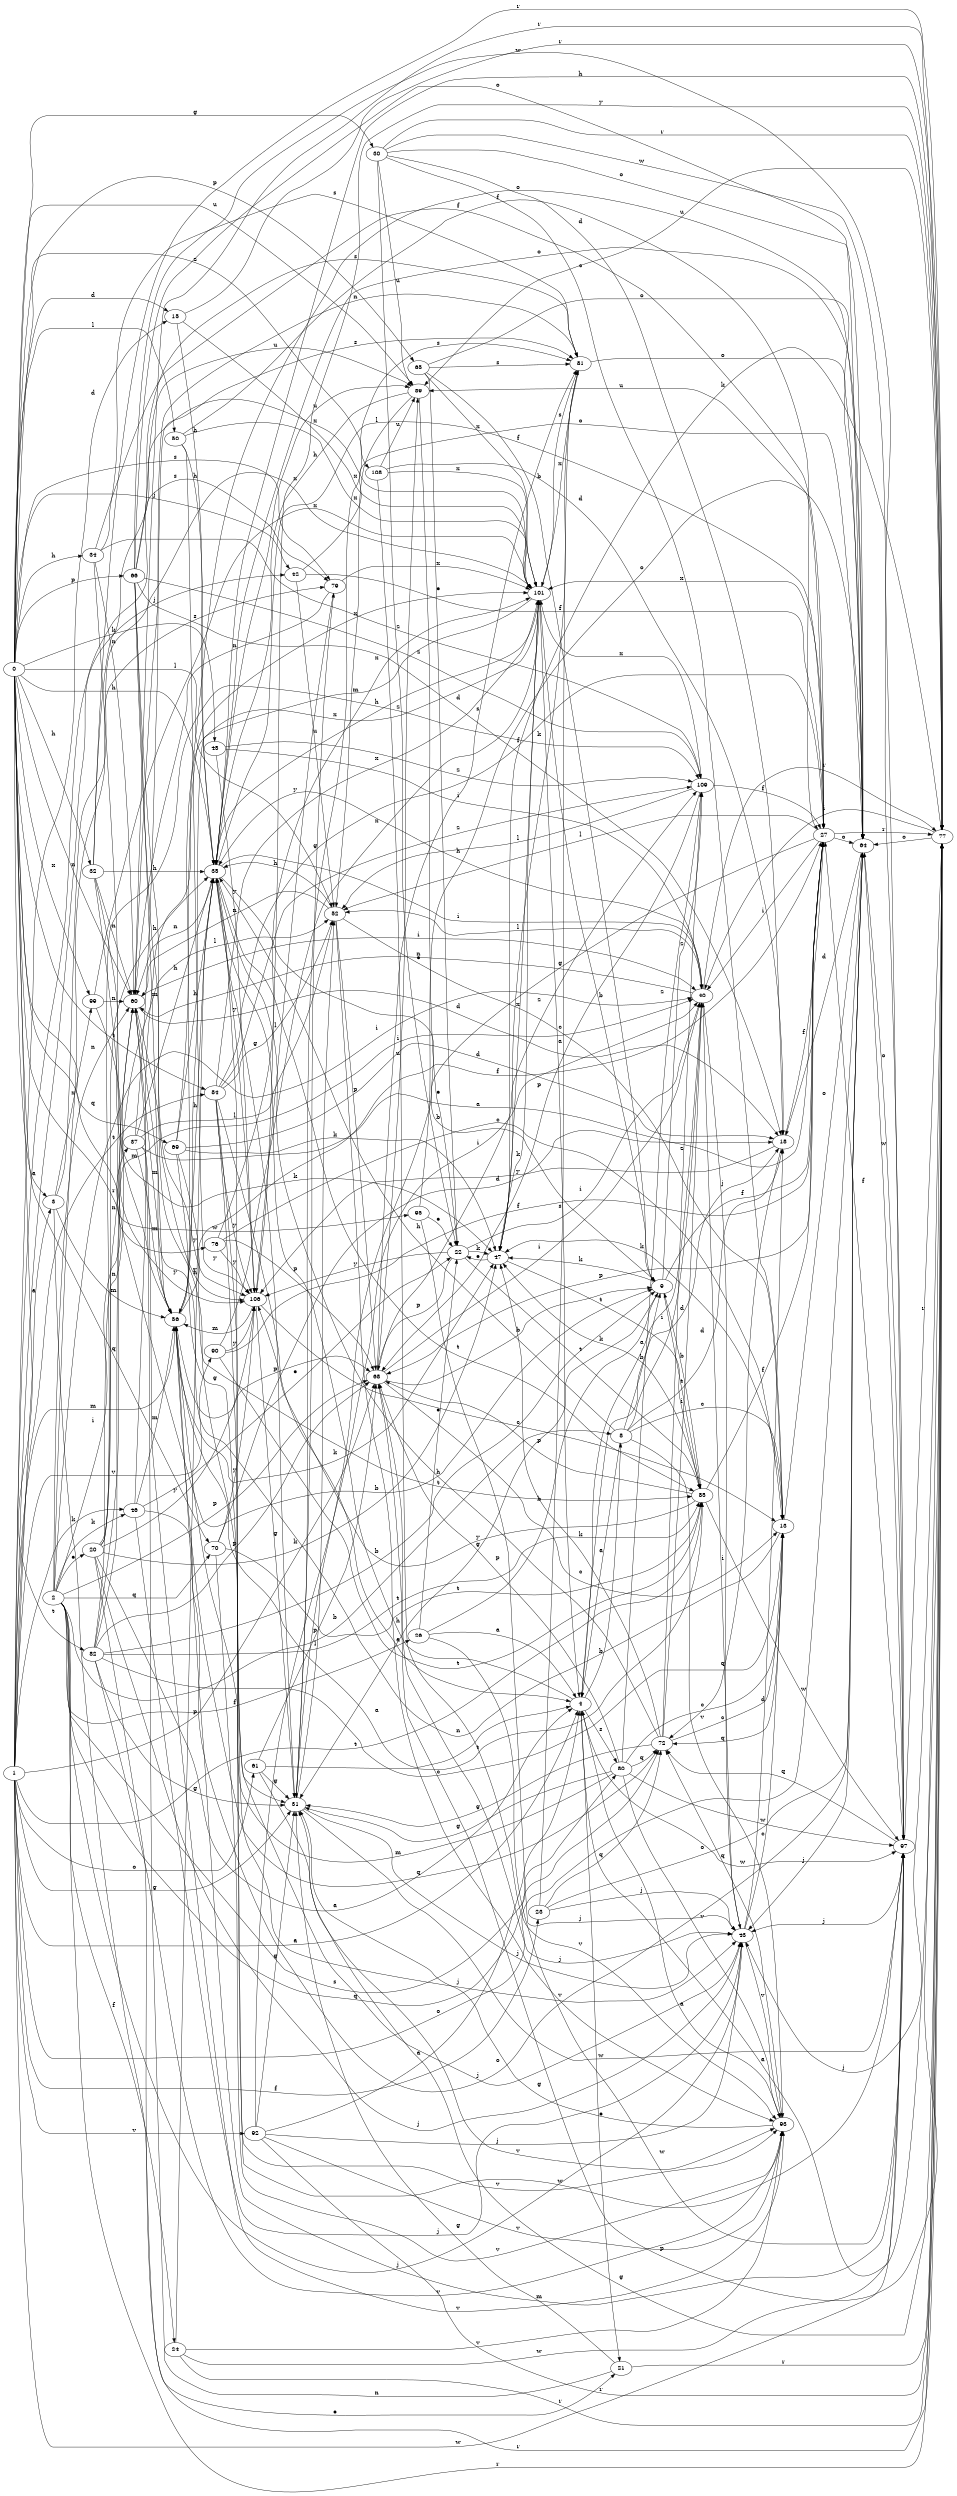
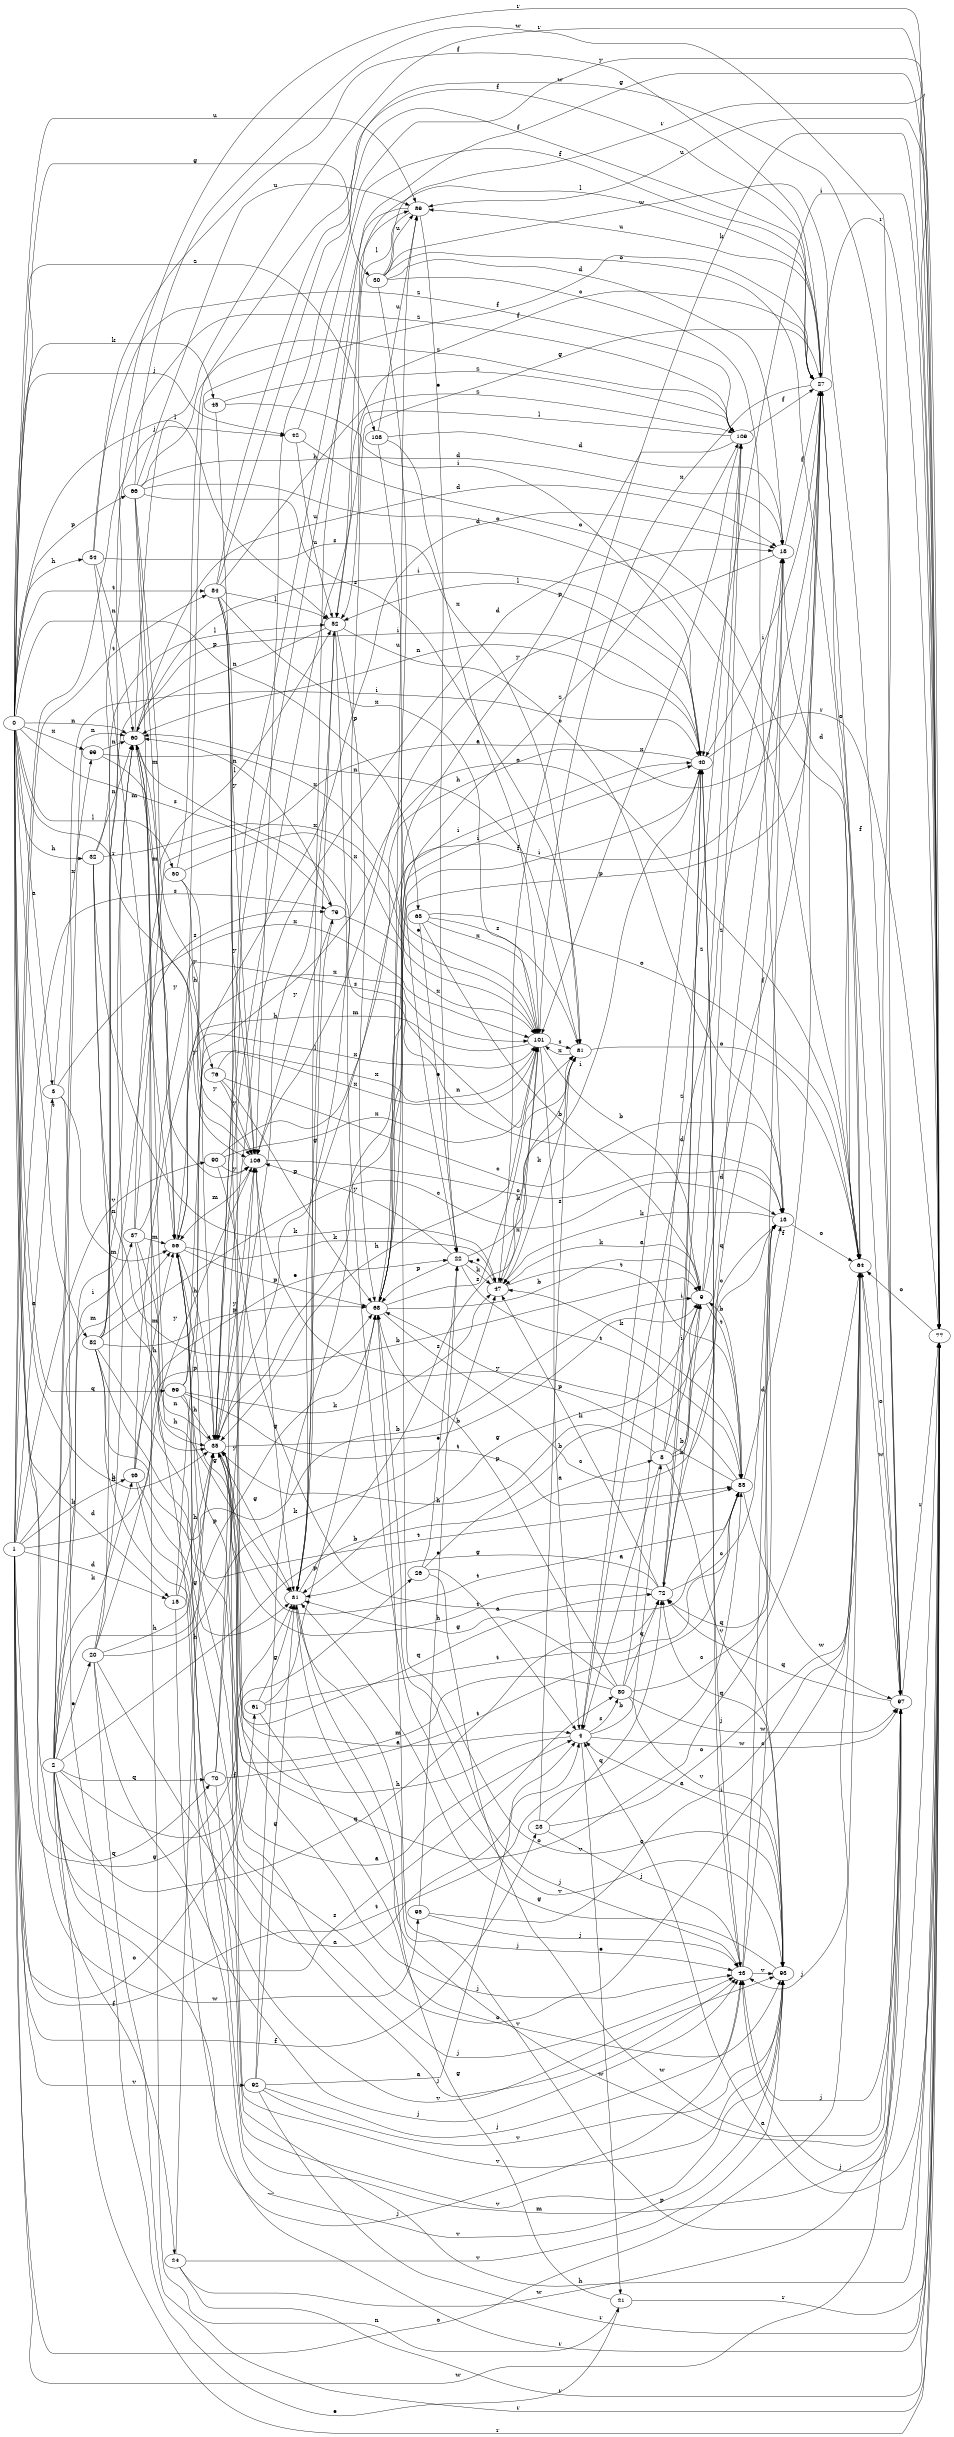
(411, 116) -> (762, 59)
none -> (682, 1469)
(299, 1944) -> none
